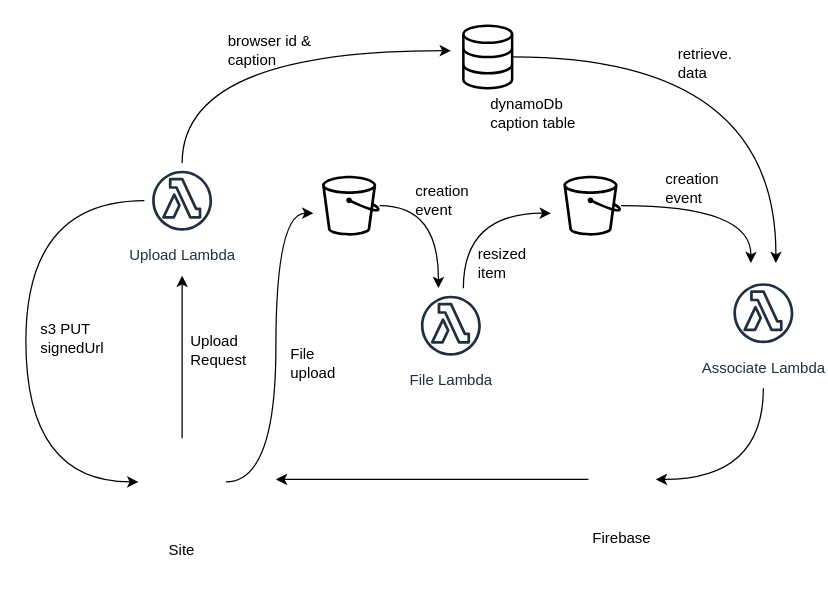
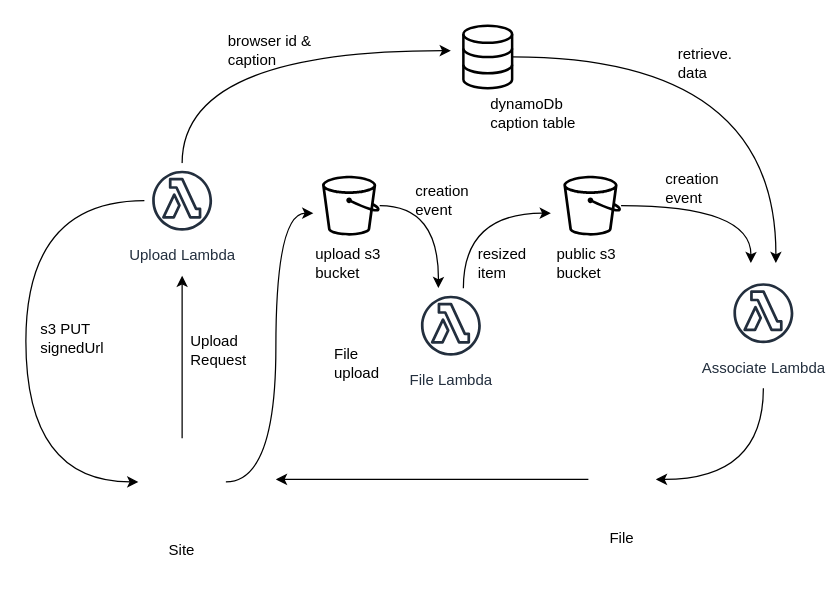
none -> (351, 263)
none -> (592, 263)
(313, 363) -> (357, 363)
(622, 538) -> (622, 538)
